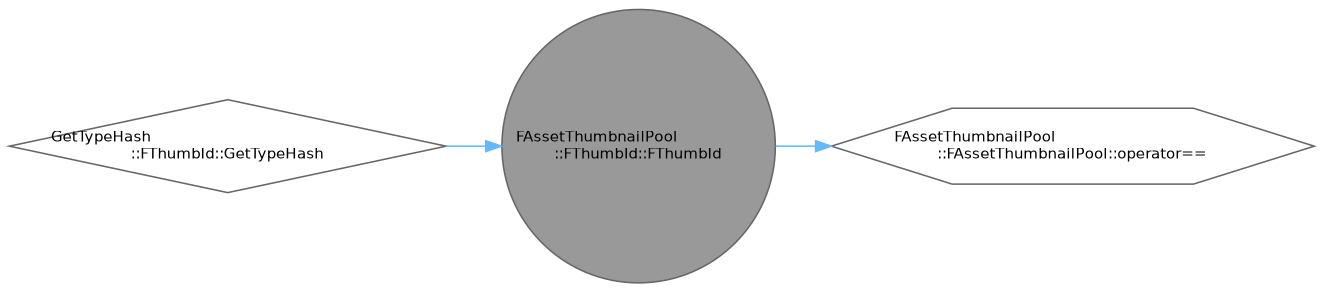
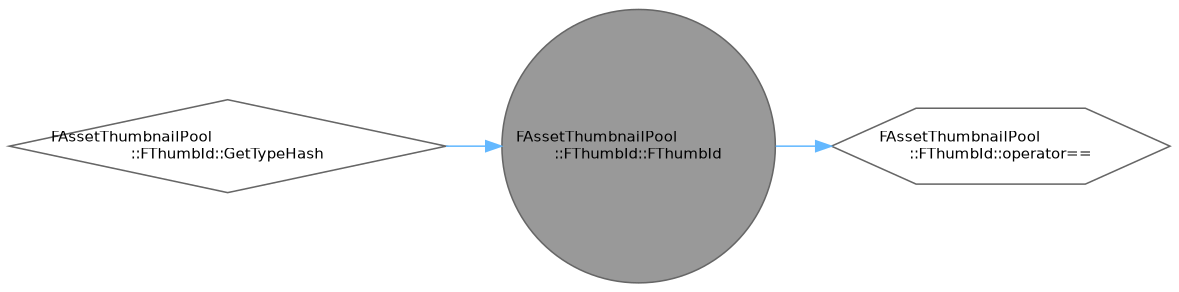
(228, 146) -> (228, 146)
(1073, 146) -> (1001, 146)
